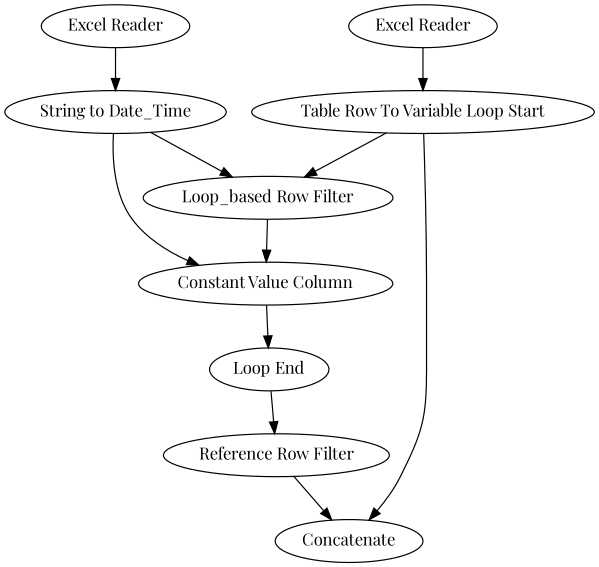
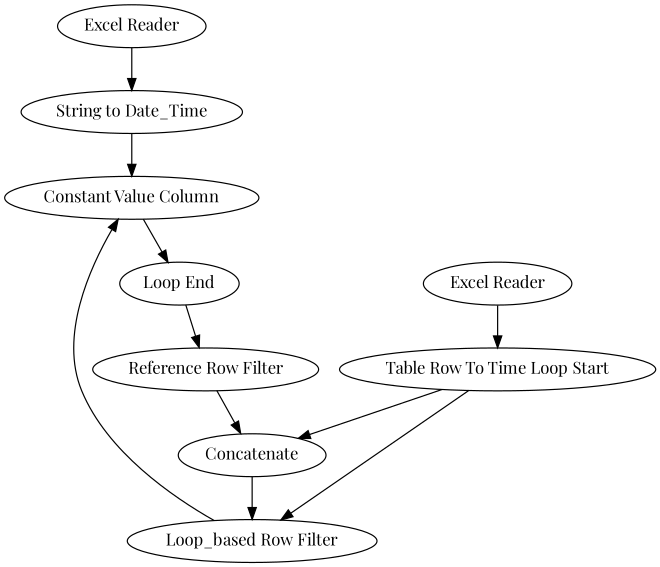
(423, 112) -> (498, 369)
(186, 152) -> (252, 492)
